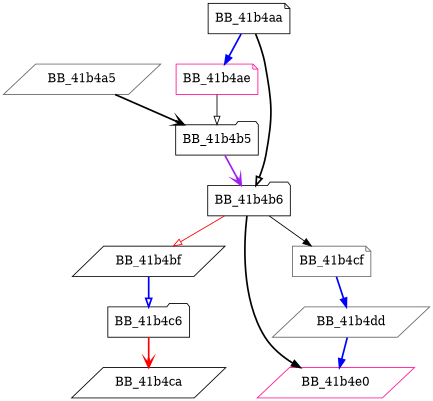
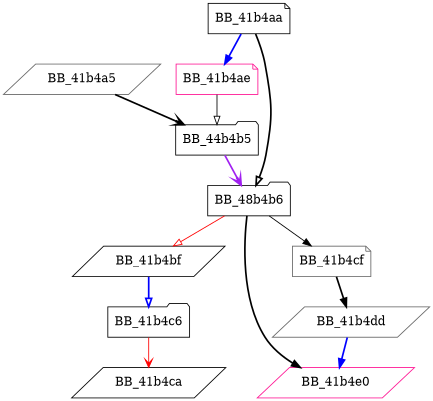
(217, 140) -> (217, 140)
(249, 201) -> (249, 201)
(340, 288) -> (340, 288)
(149, 348) -> (149, 348)
